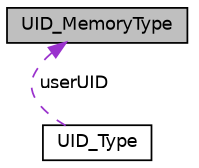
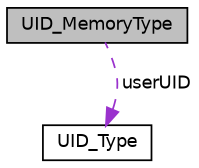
(33, 93) -> (117, 75)
